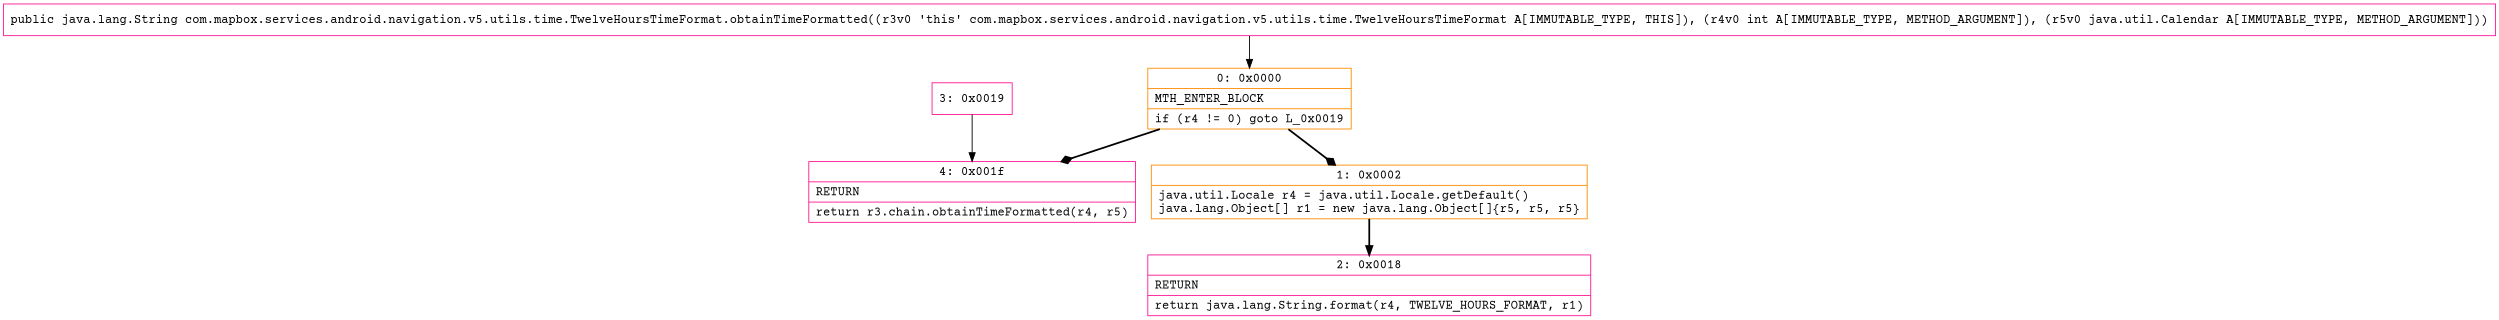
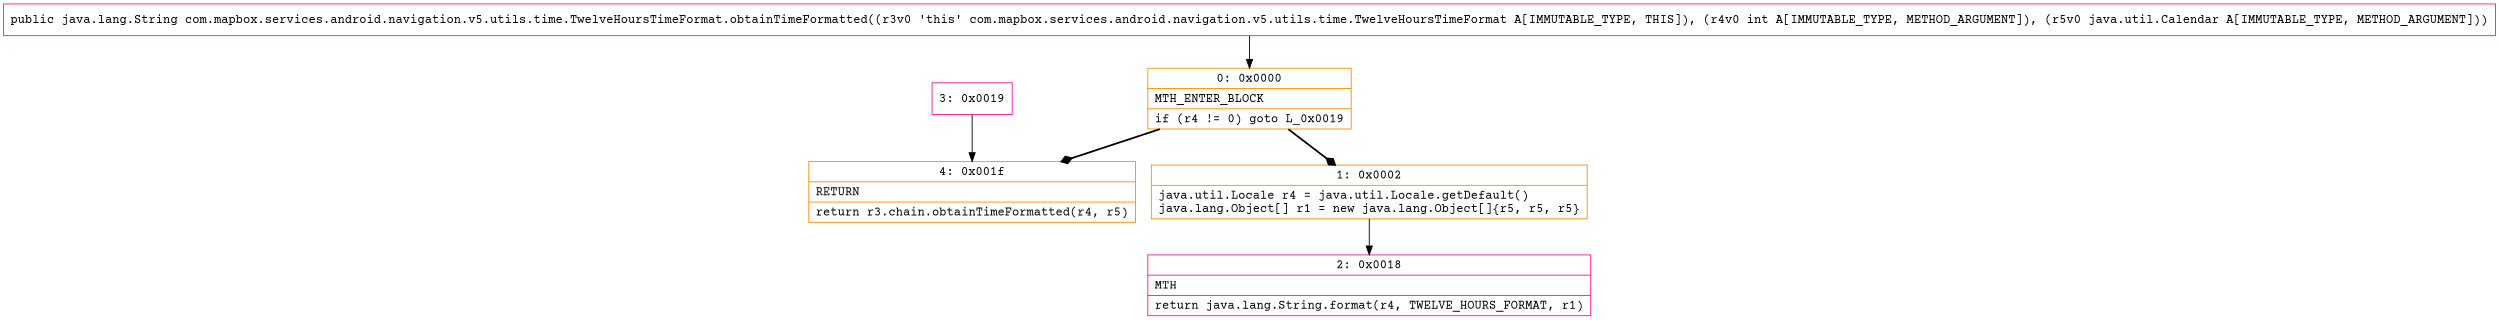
(972, 192) -> (972, 192)
(1369, 232) -> (1369, 232)
(1177, 285) -> (1166, 285)
